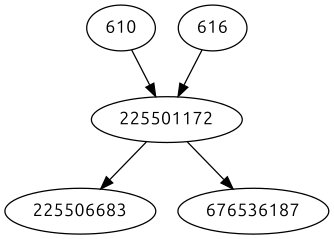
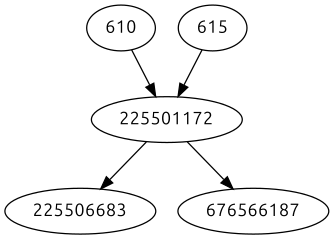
(213, 28) -> (213, 28)
(253, 211) -> (253, 211)
